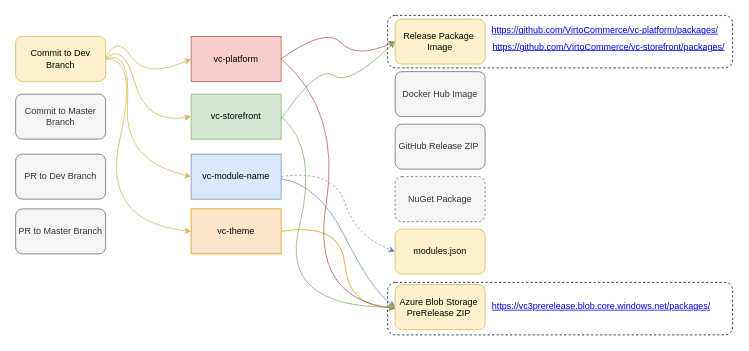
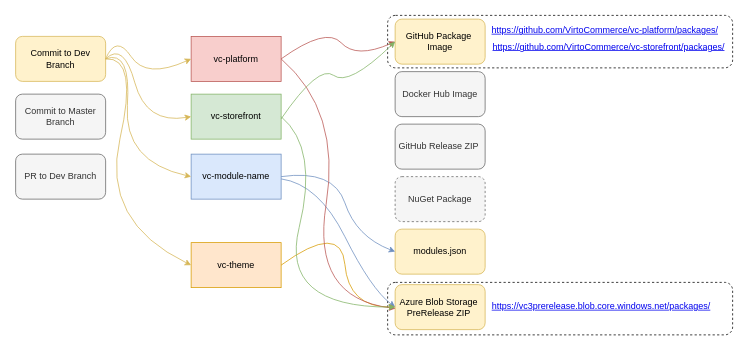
(440, 42) -> (440, 42)
(343, 199) -> (343, 199)
(60, 231) -> none
(236, 231) -> (236, 265)
